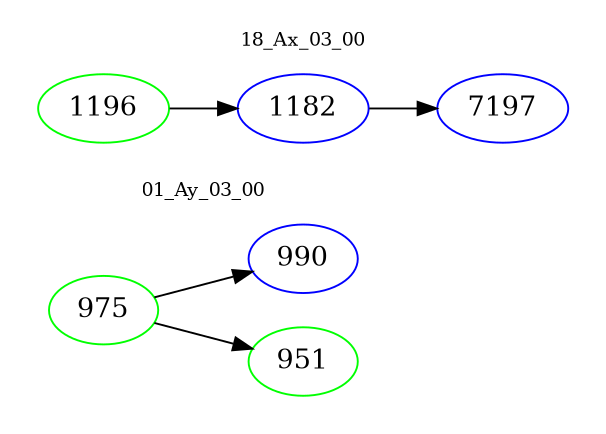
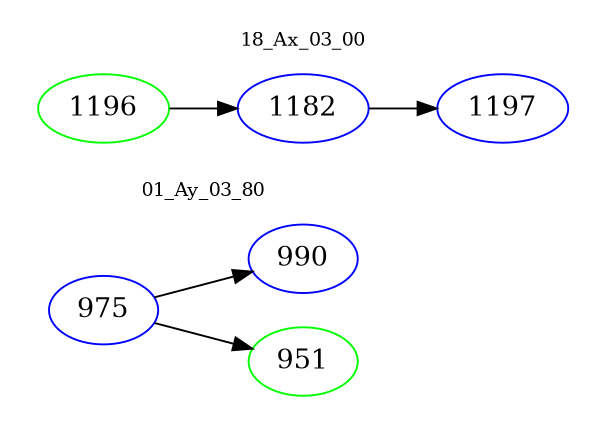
(503, 108) -> (503, 108)
(203, 191) -> (203, 191)
(104, 310) -> (104, 310)
